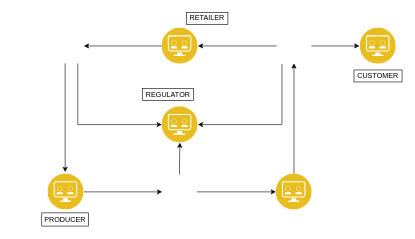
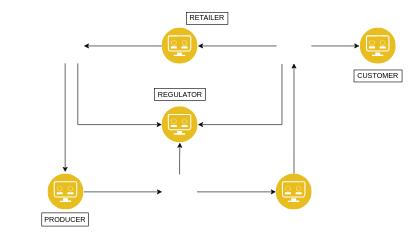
(168, 95) -> (180, 95)
